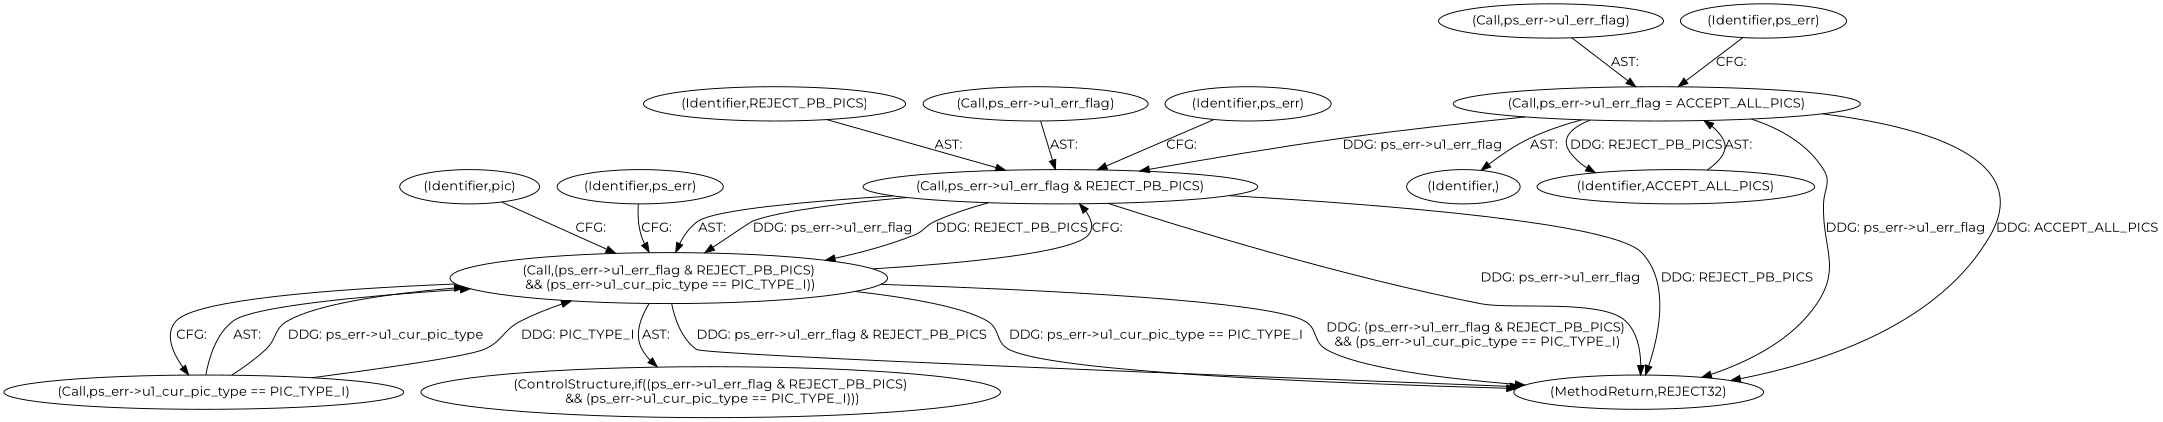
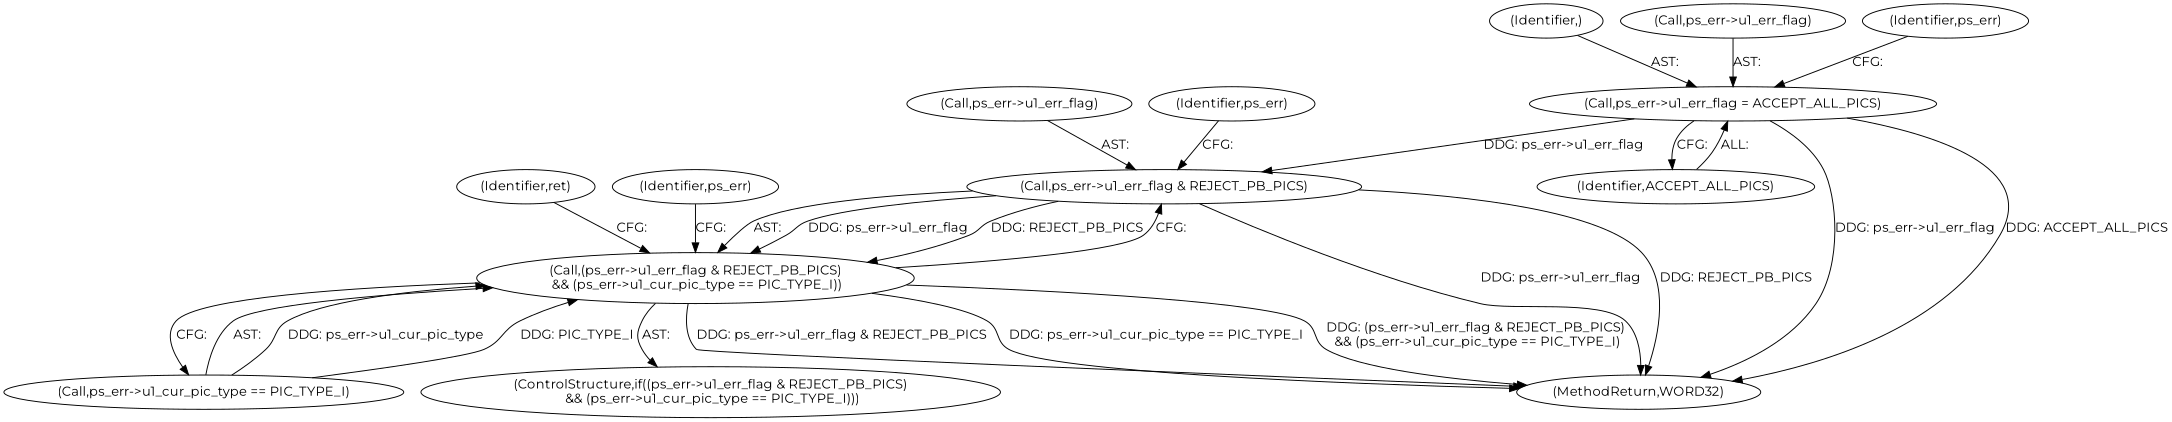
(775, 104) -> none
(1533, 137) -> (1632, 59)
(1646, 145) -> (1694, 145)
(1741, 145) -> (1737, 145)
(470, 187) -> (526, 187)
(1639, 392) -> (1639, 392)
